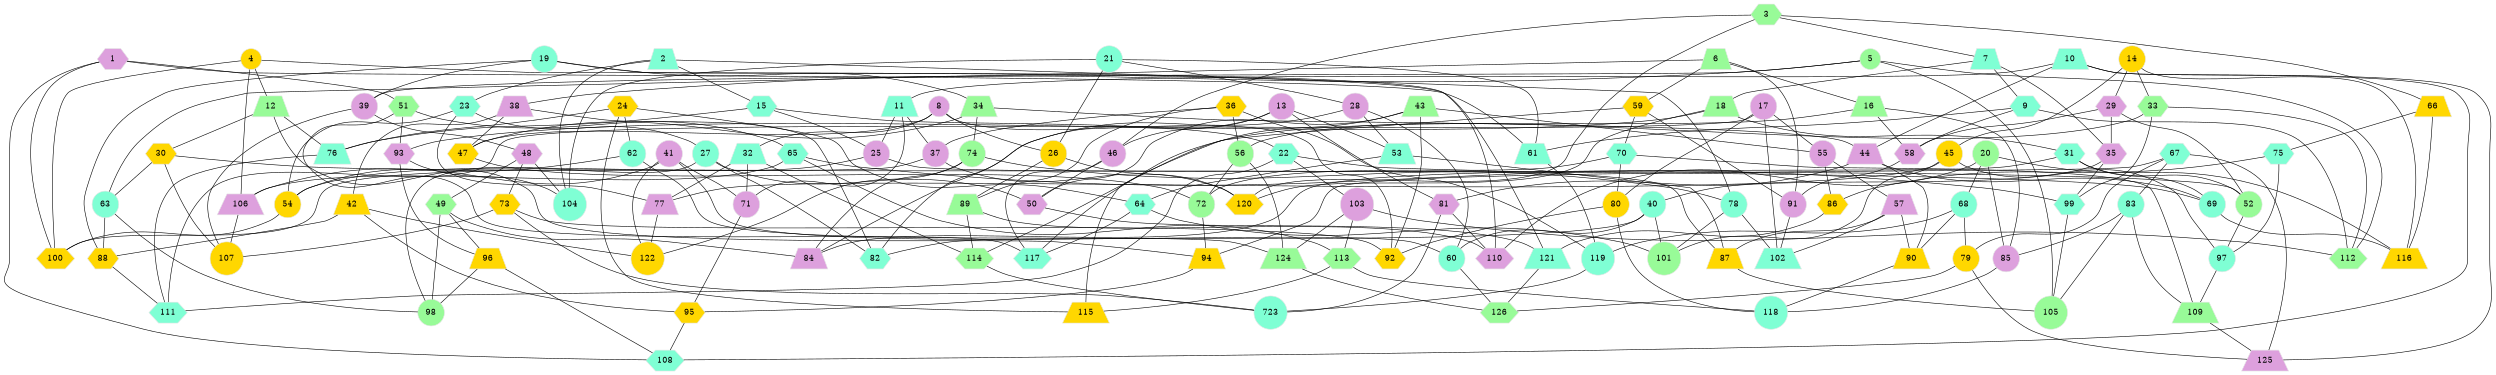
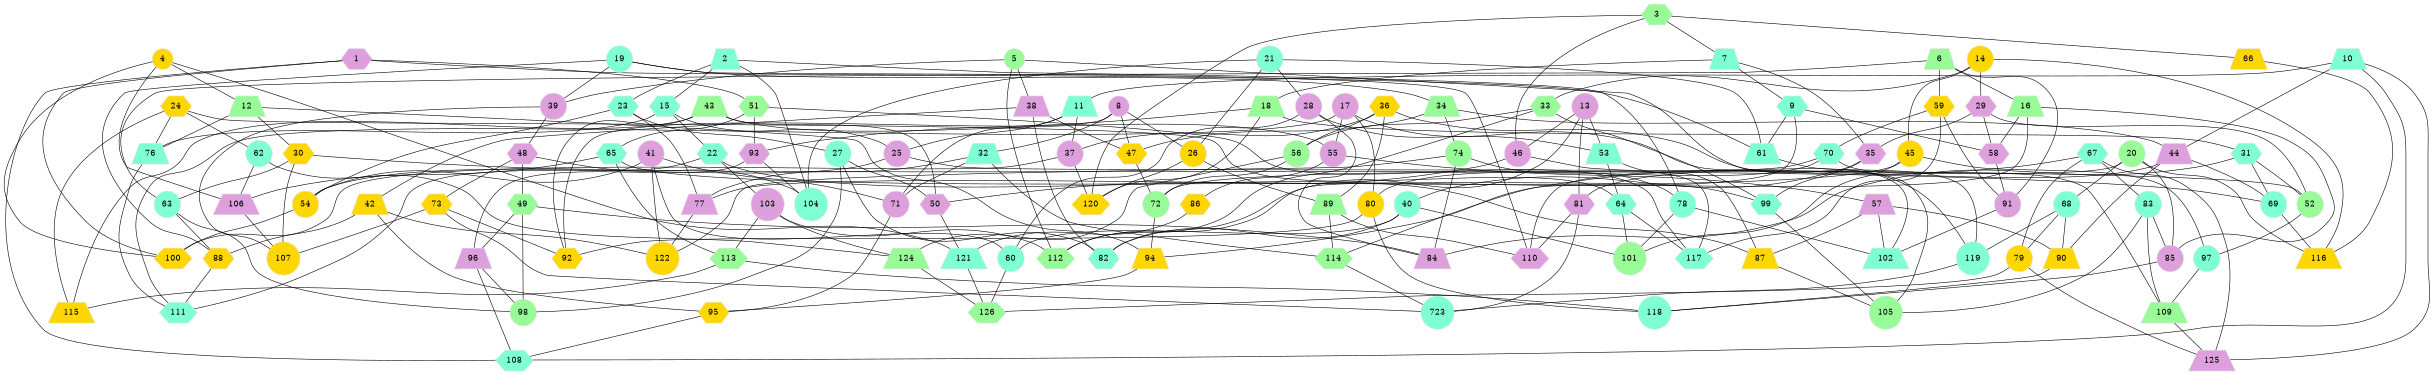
(2278, 154) -> none
(488, 259) -> (473, 259)
